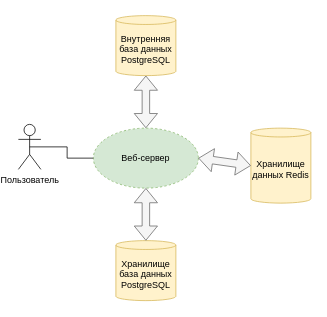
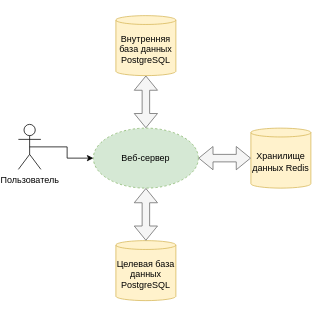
(88, 158) -> (87, 158)
(281, 165) -> (281, 158)
(146, 274) -> (146, 274)
